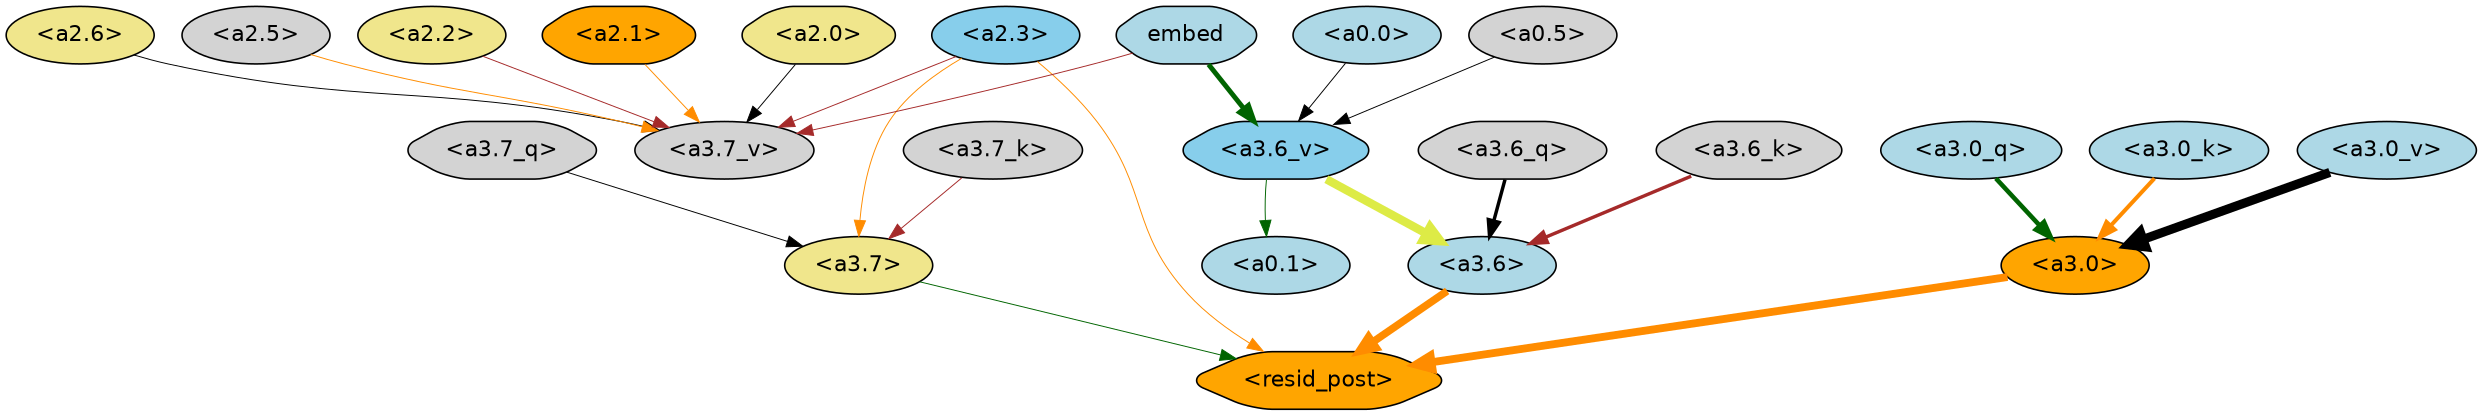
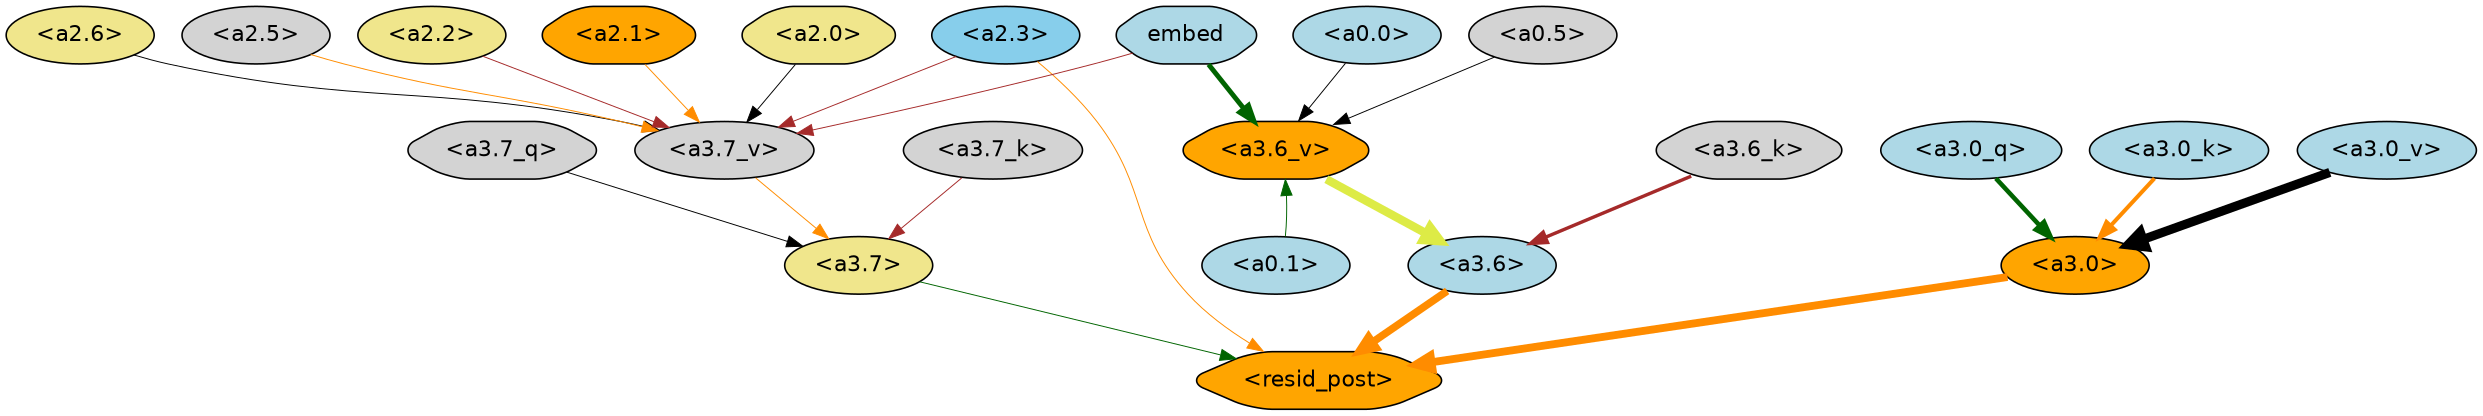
(887, 124) -> (786, 203)
(1276, 150) -> (1276, 150)
(1513, 150) -> none
(1265, 200) -> (1287, 216)
